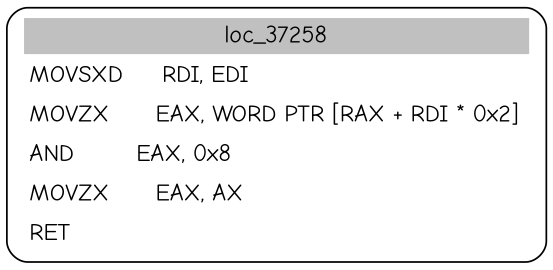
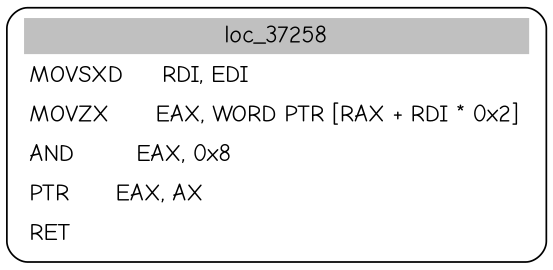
(137, 193) -> (117, 193)
